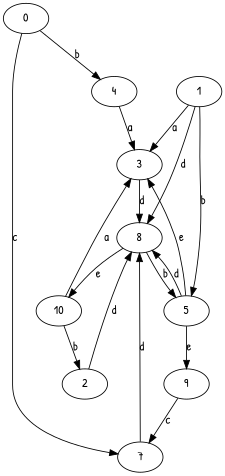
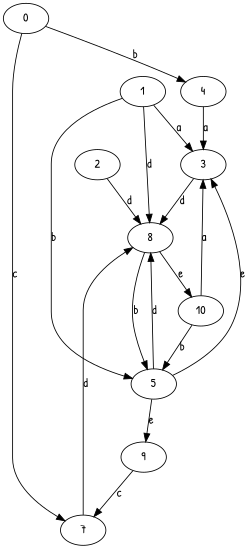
(70, 344) -> (180, 344)
